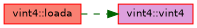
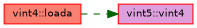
(156, 14) -> (156, 14)
